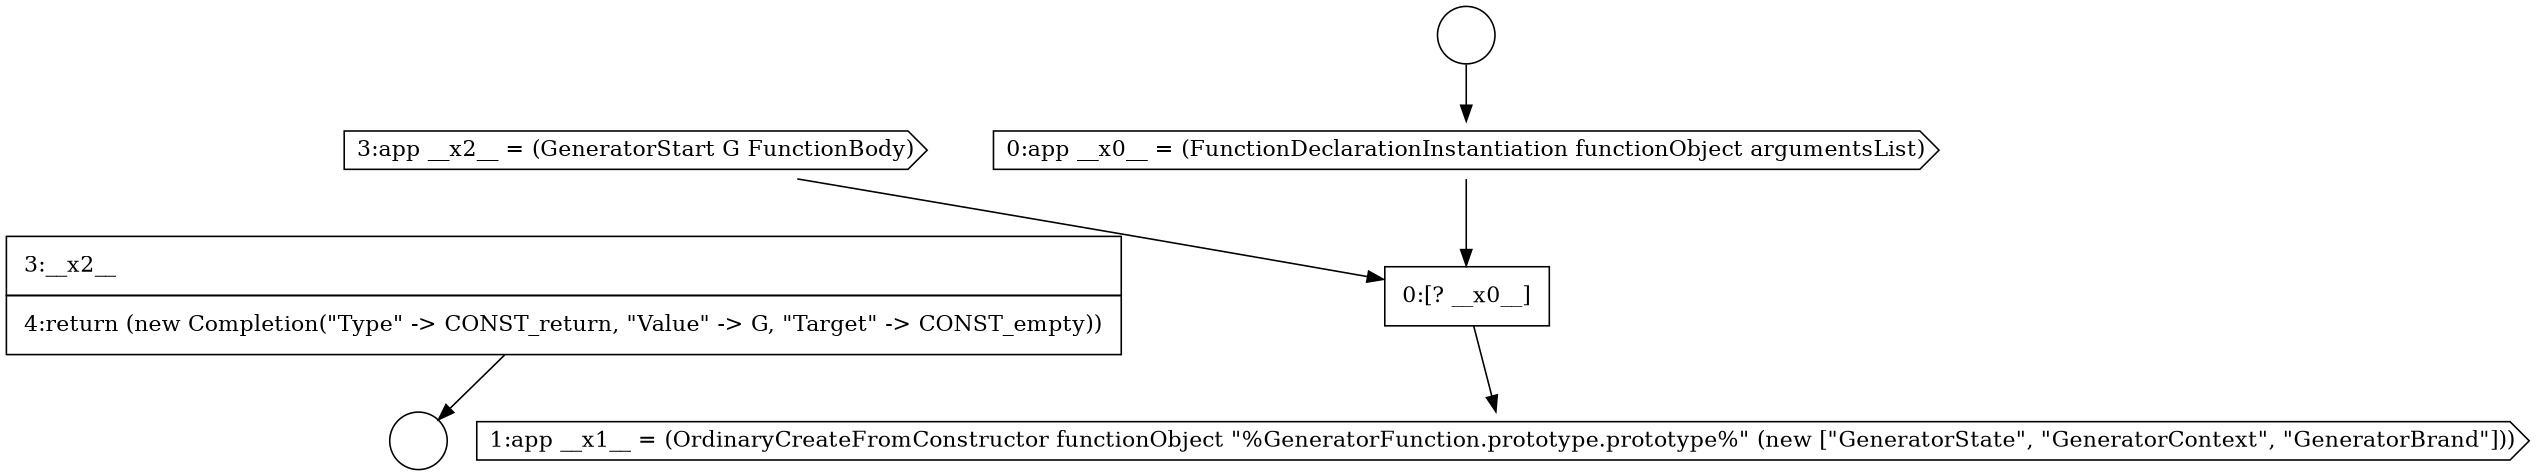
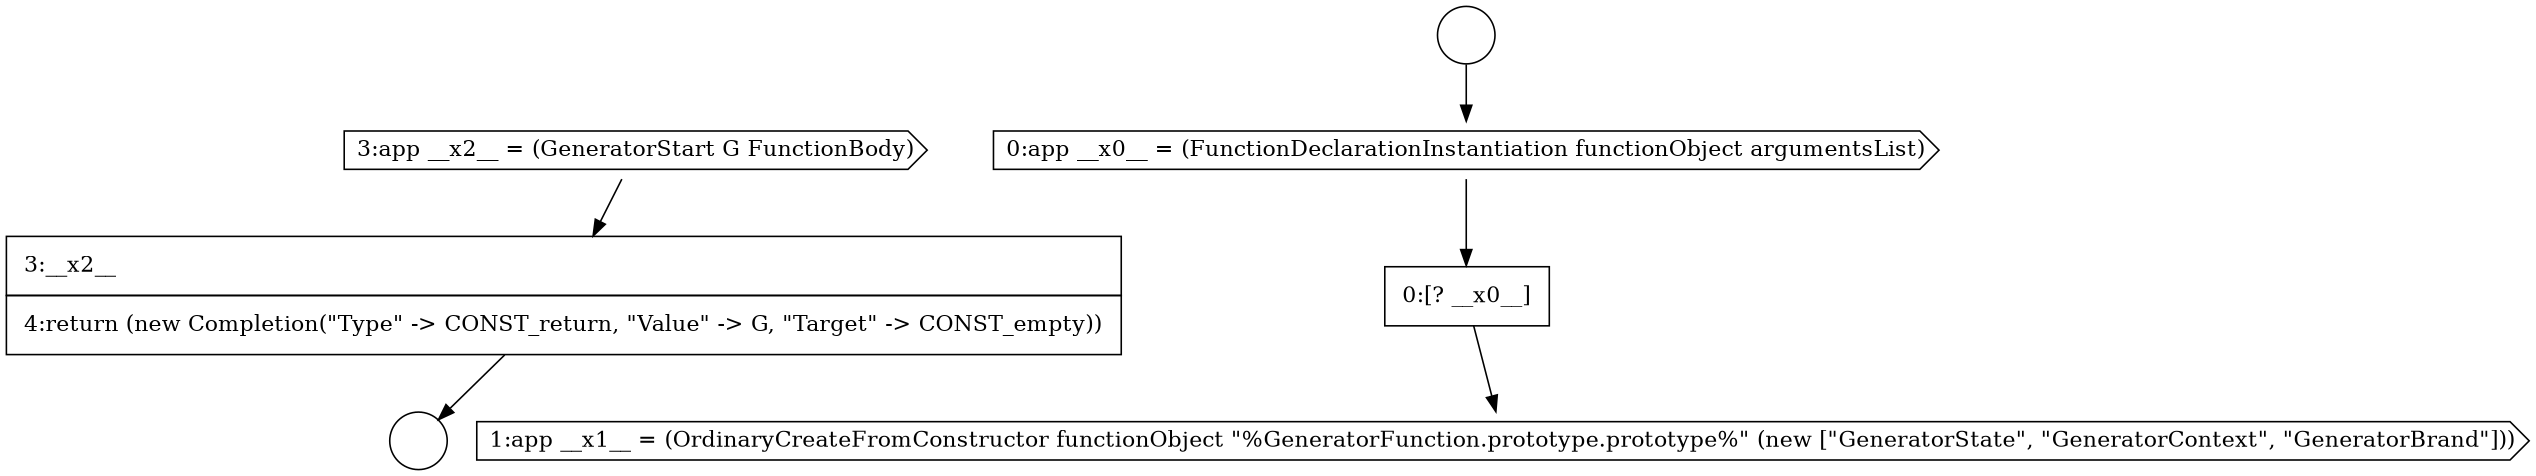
(1083, 227) -> (611, 200)
